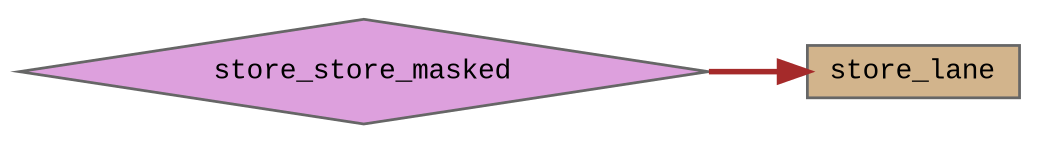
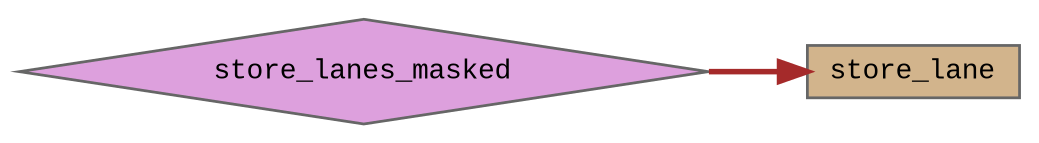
(364, 72) -> (364, 72)
